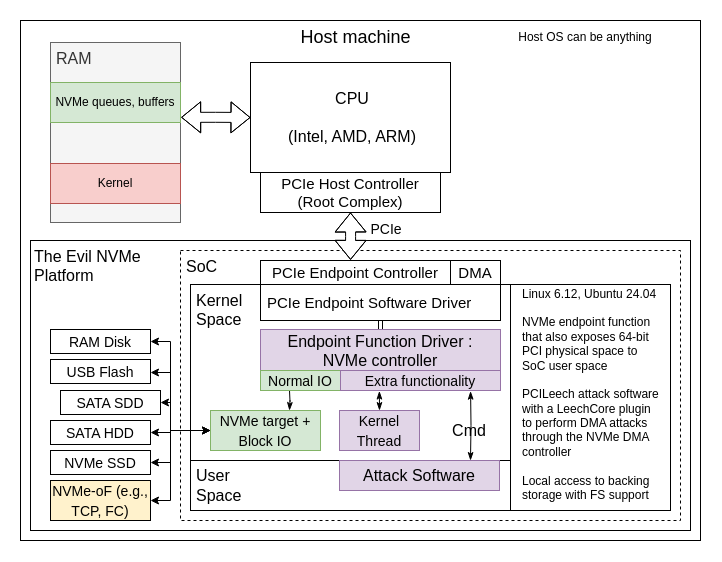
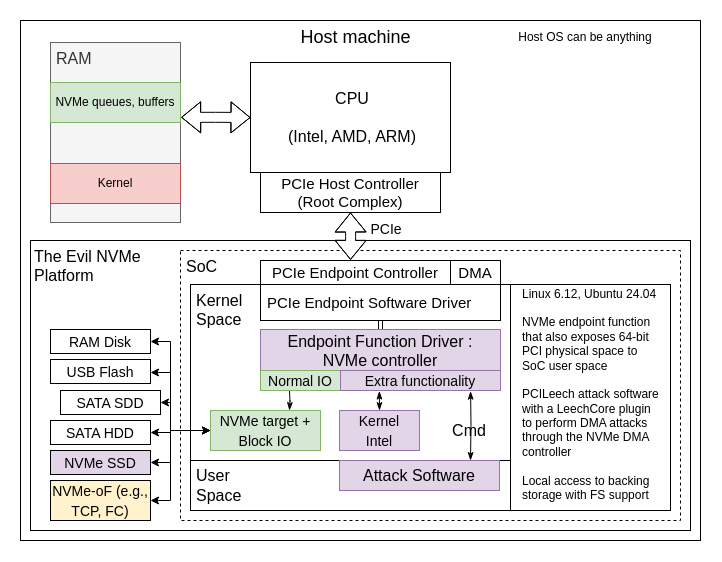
(380, 431) -> (380, 431)
(101, 463) -> (101, 463)
